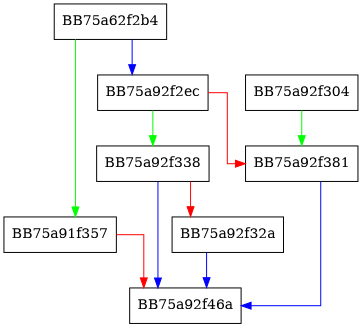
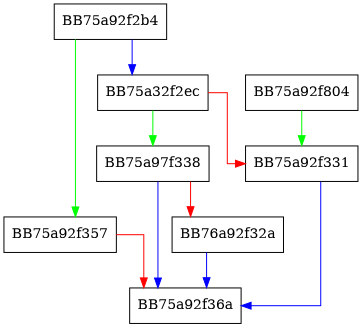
(110, 22) -> (110, 22)
(153, 93) -> (153, 93)
(302, 93) -> (302, 93)
(153, 164) -> (153, 164)
(302, 164) -> (302, 164)
(60, 235) -> (60, 235)
(228, 235) -> (228, 235)
(185, 306) -> (185, 306)
